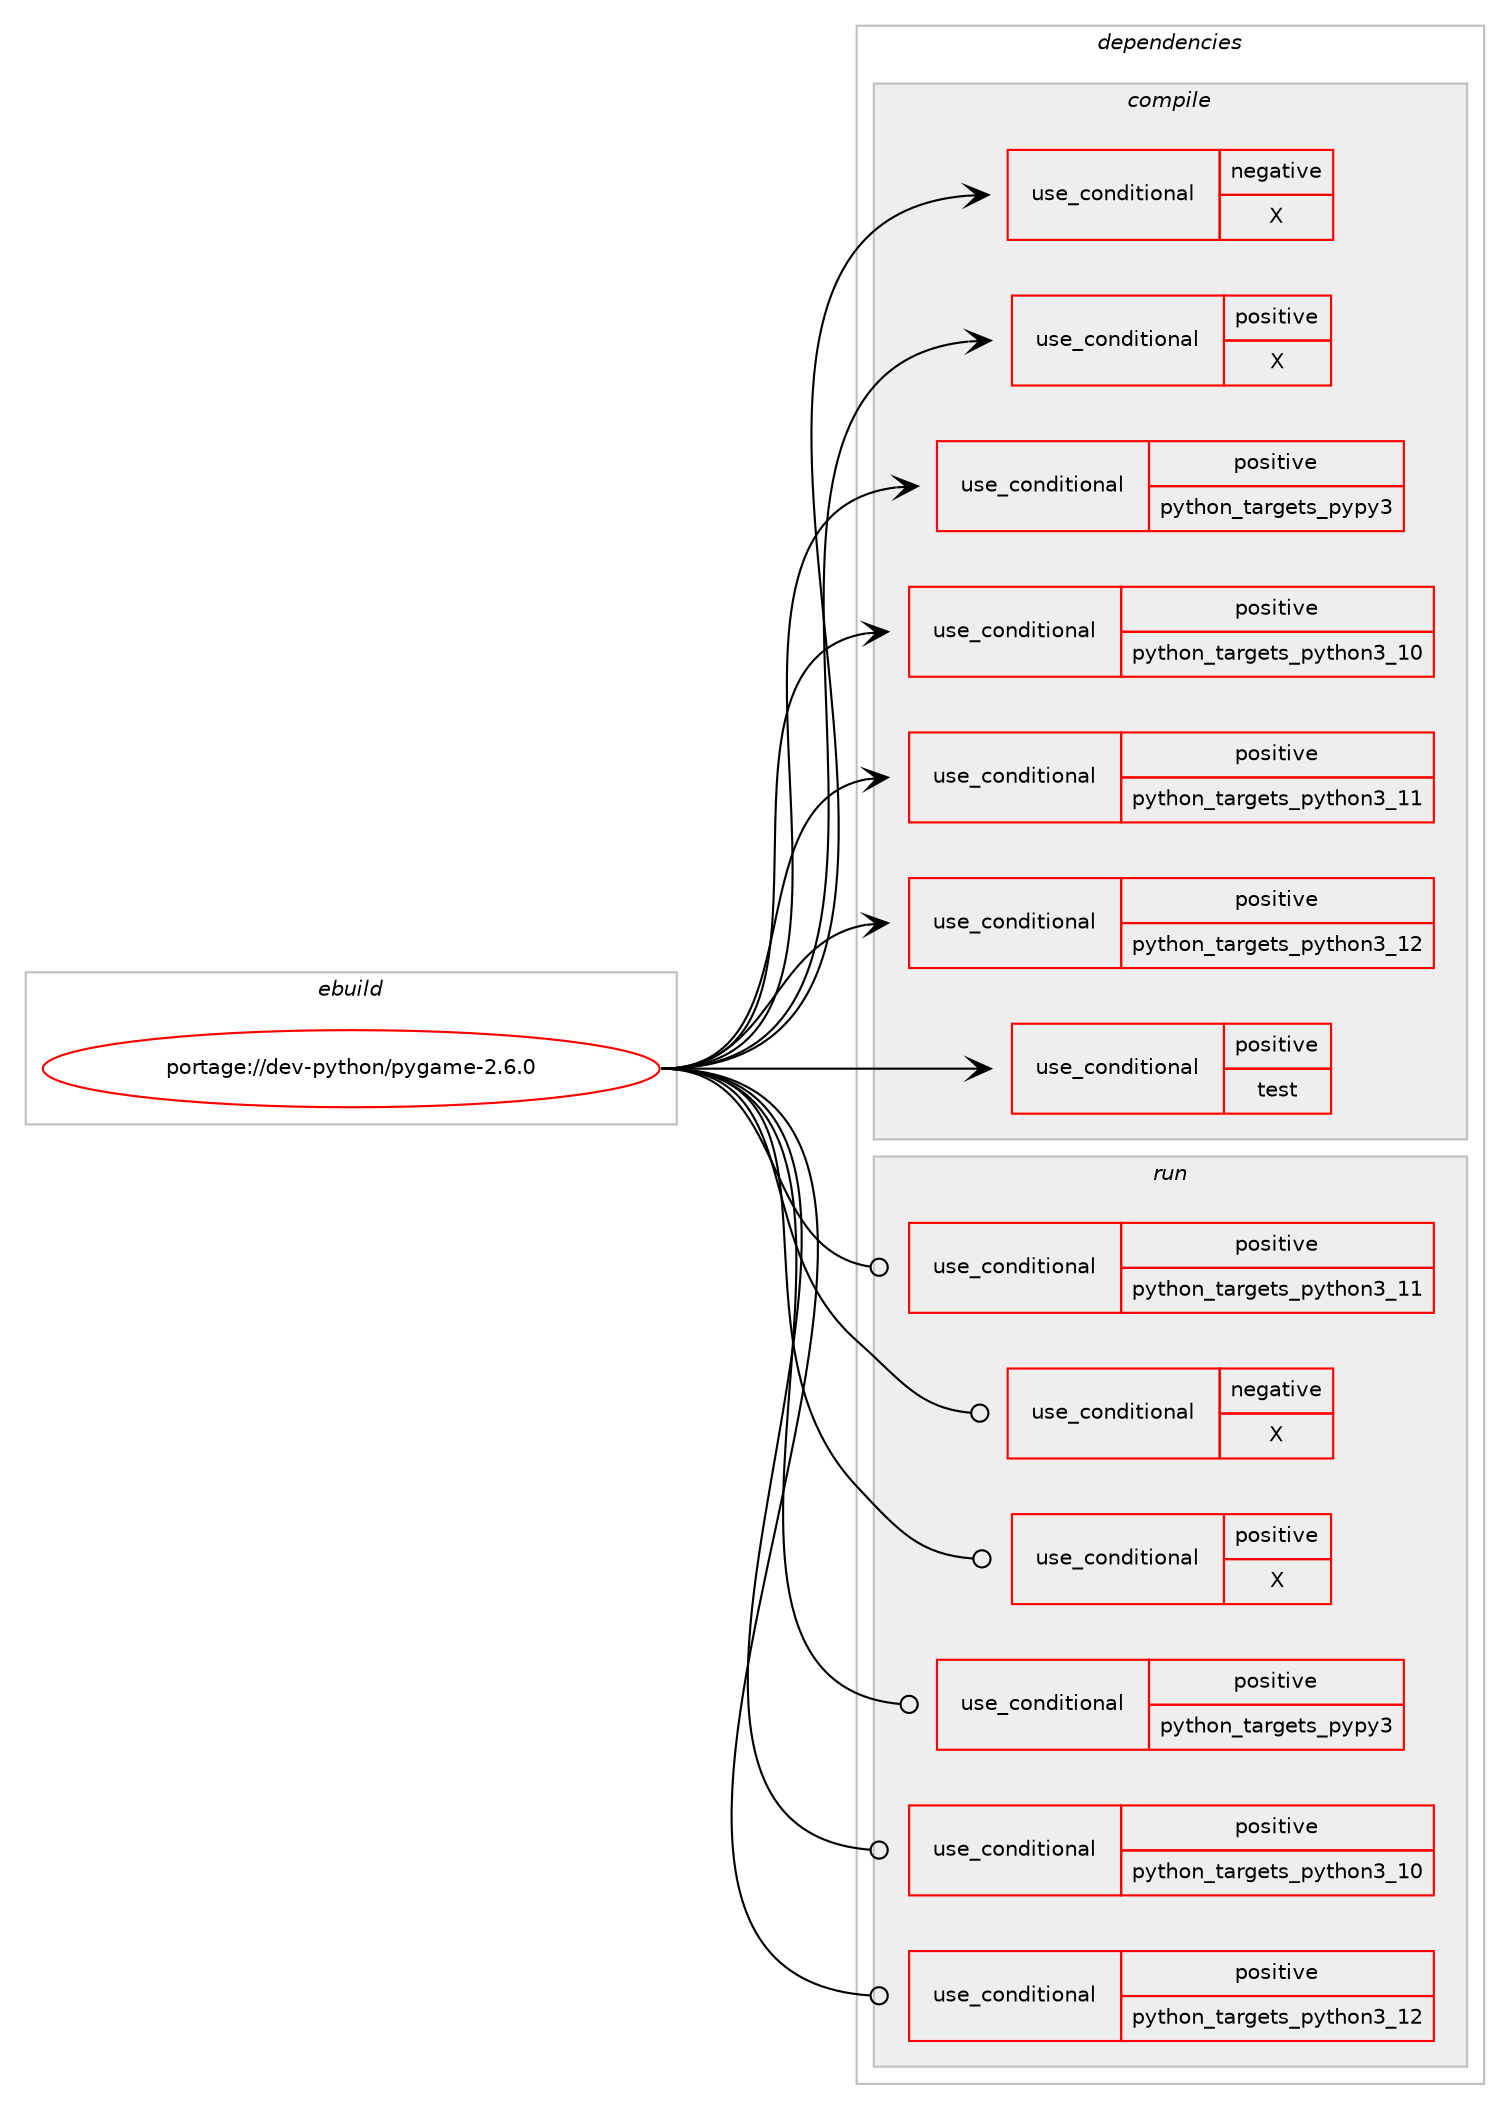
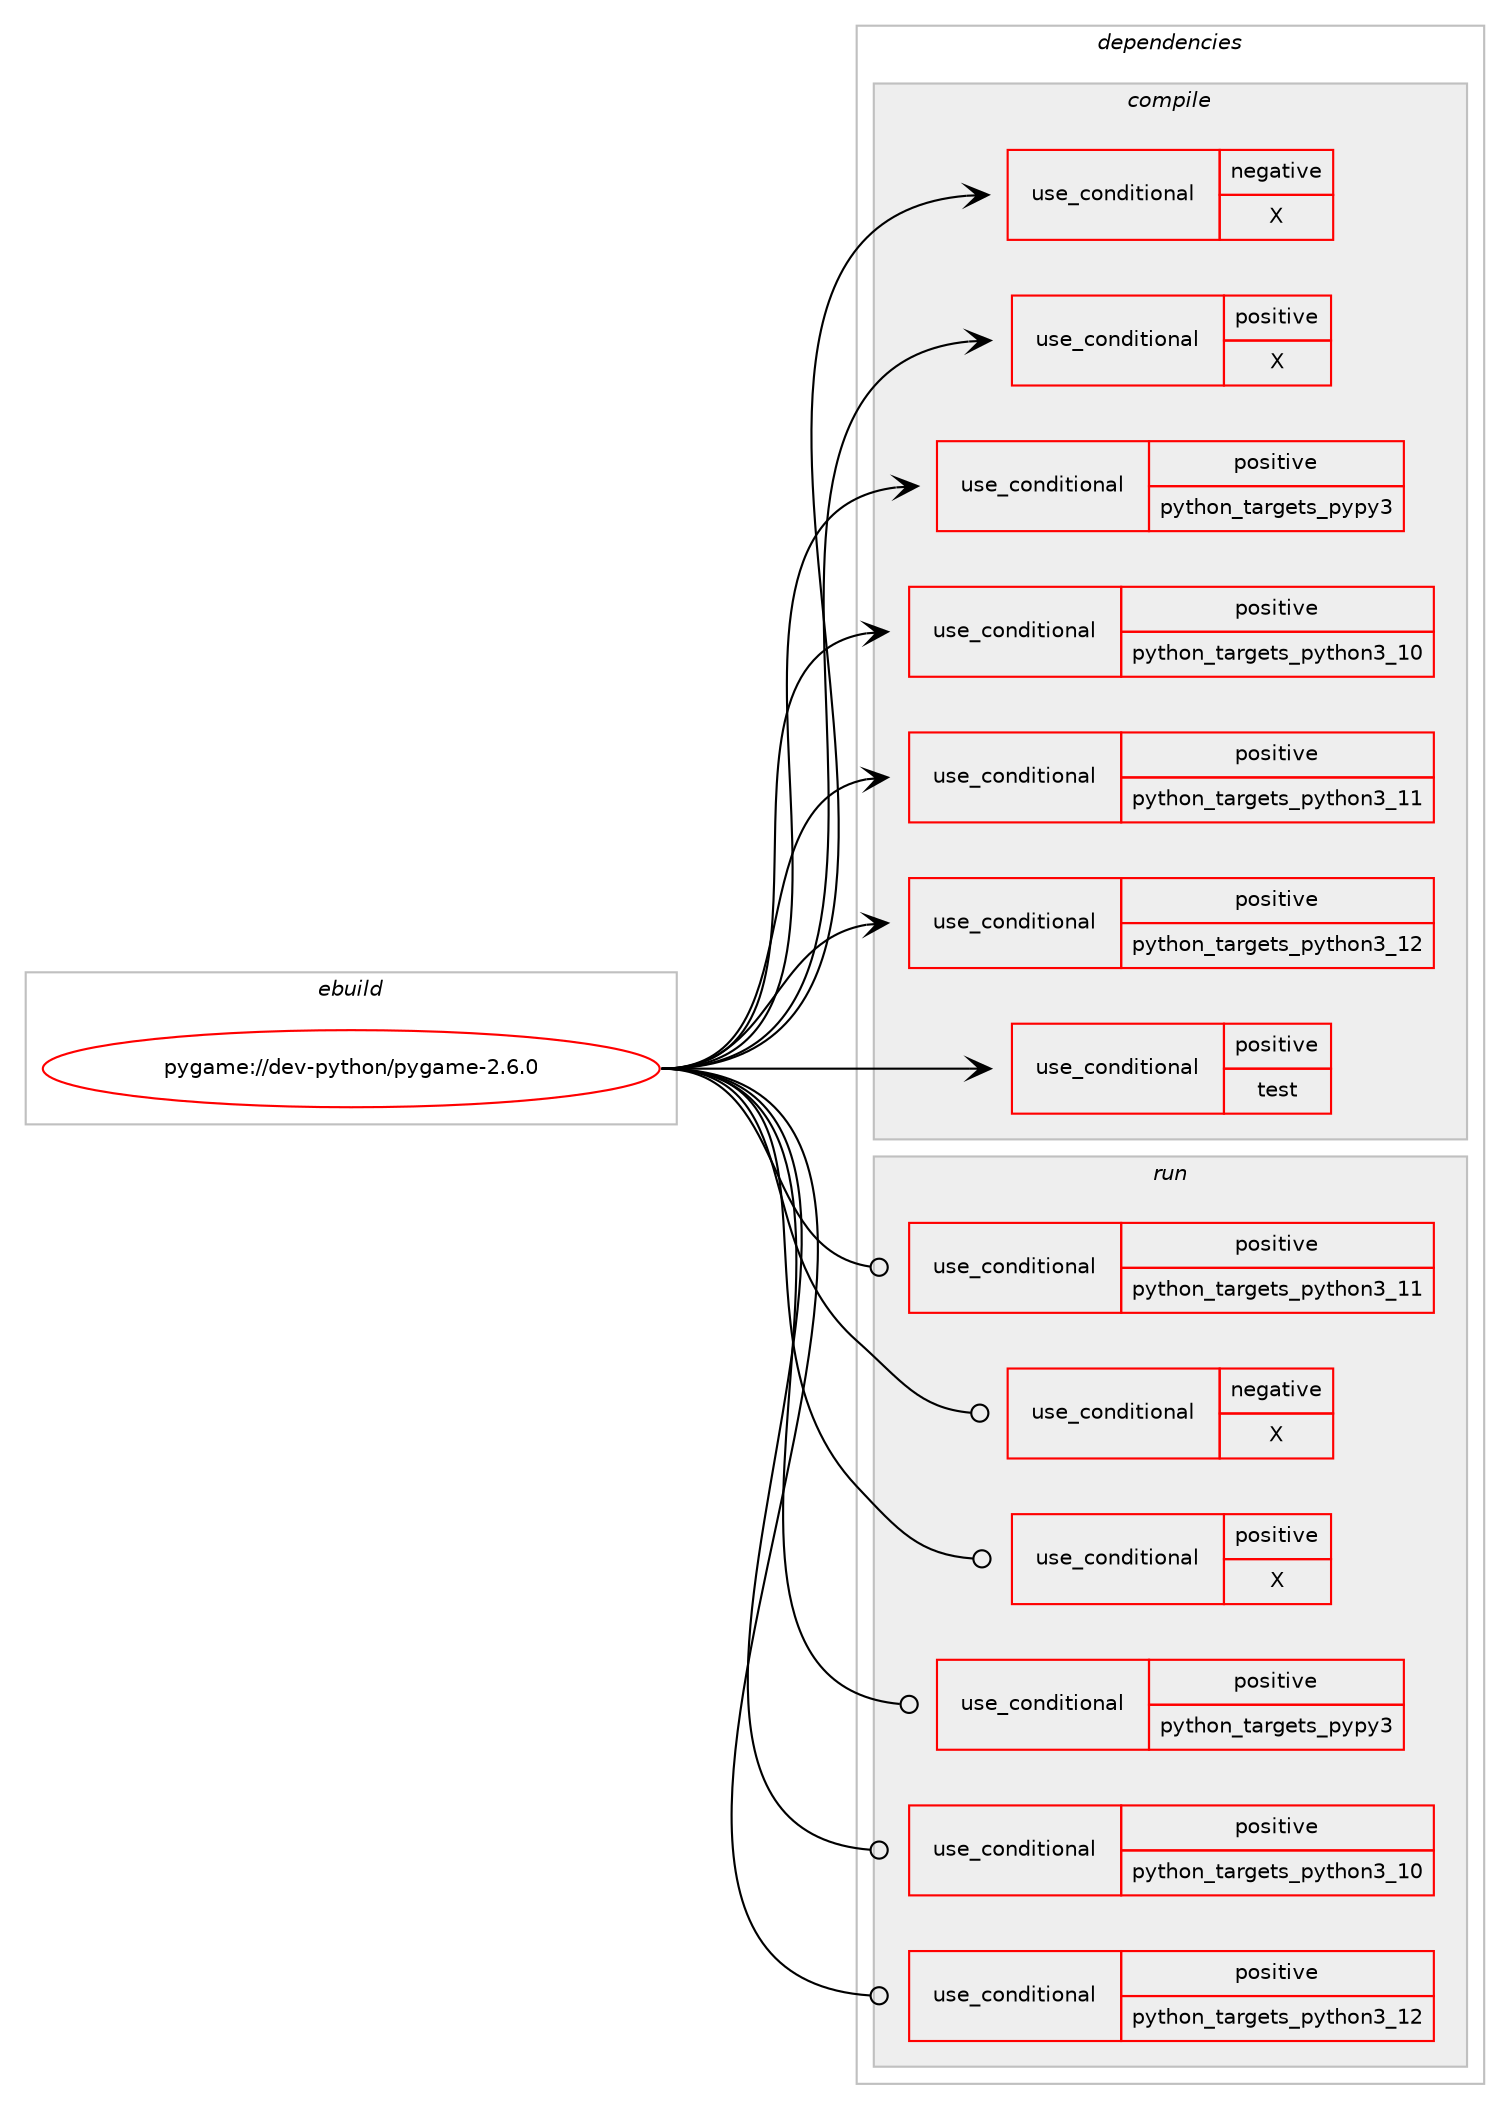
(351, 1069) -> (351, 1069)
